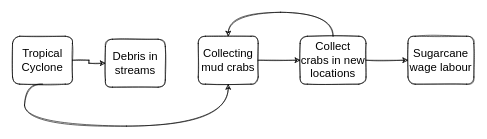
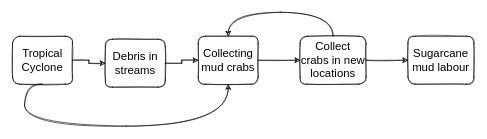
(441, 60) -> (441, 60)
none -> (182, 63)
